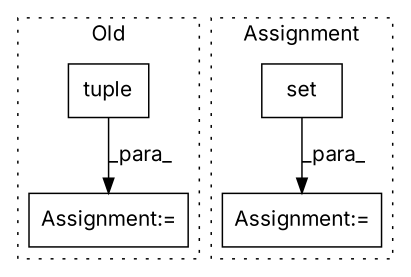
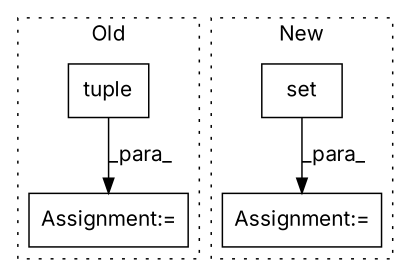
(302, 35) -> (302, 35)
